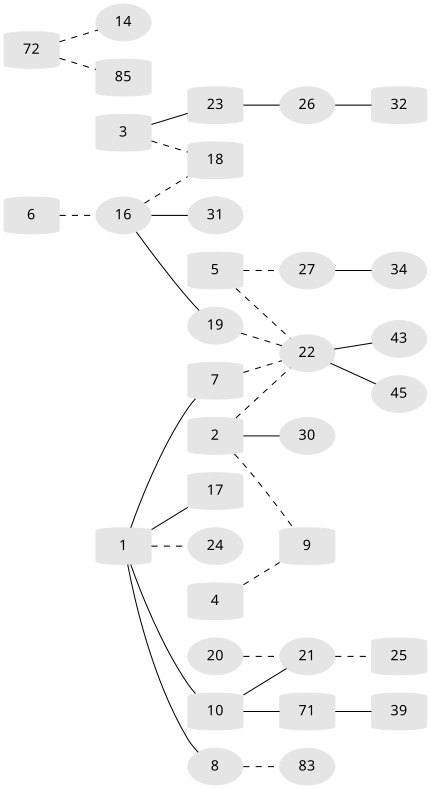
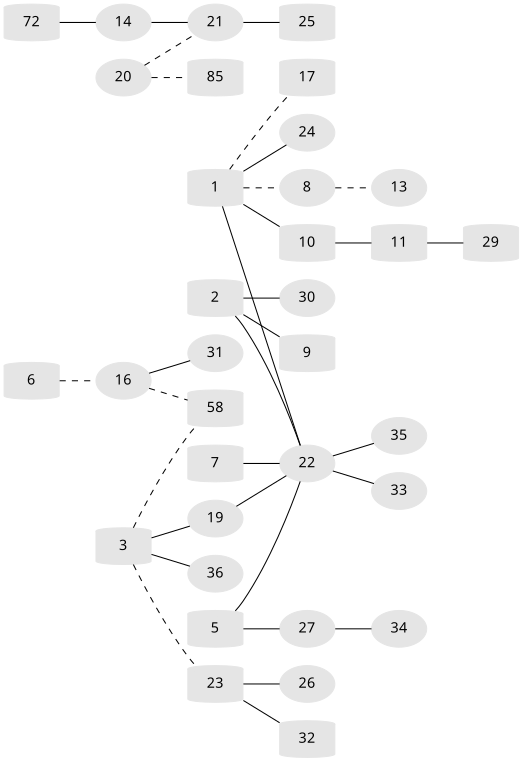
(79, 36) -> (78, 22)
(78, 64) -> (170, 78)
(353, 105) -> (261, 712)
(170, 119) -> (162, 617)
(215, 160) -> (215, 408)
(261, 271) -> (261, 629)
(167, 272) -> (171, 532)
(263, 314) -> (273, 549)
(262, 339) -> (261, 491)
(399, 339) -> (399, 491)
(263, 367) -> (261, 463)
(263, 393) -> (271, 375)
(399, 394) -> (399, 436)
(158, 461) -> (258, 314)
(265, 490) -> (270, 331)
(170, 518) -> (258, 132)
(170, 546) -> (265, 158)
none -> (215, 574)
(215, 601) -> none
(353, 656) -> (261, 22)
(153, 662) -> (261, 188)
(265, 682) -> (170, 22)
(307, 712) -> (399, 243)
(399, 712) -> (491, 243)
(307, 767) -> (399, 188)
